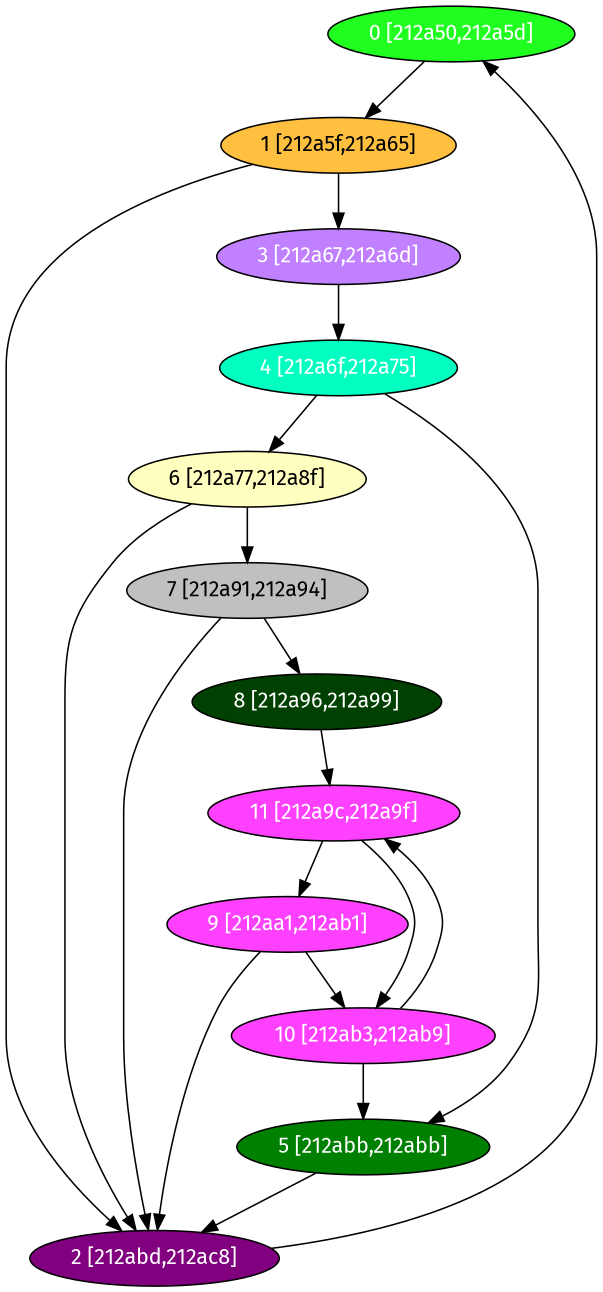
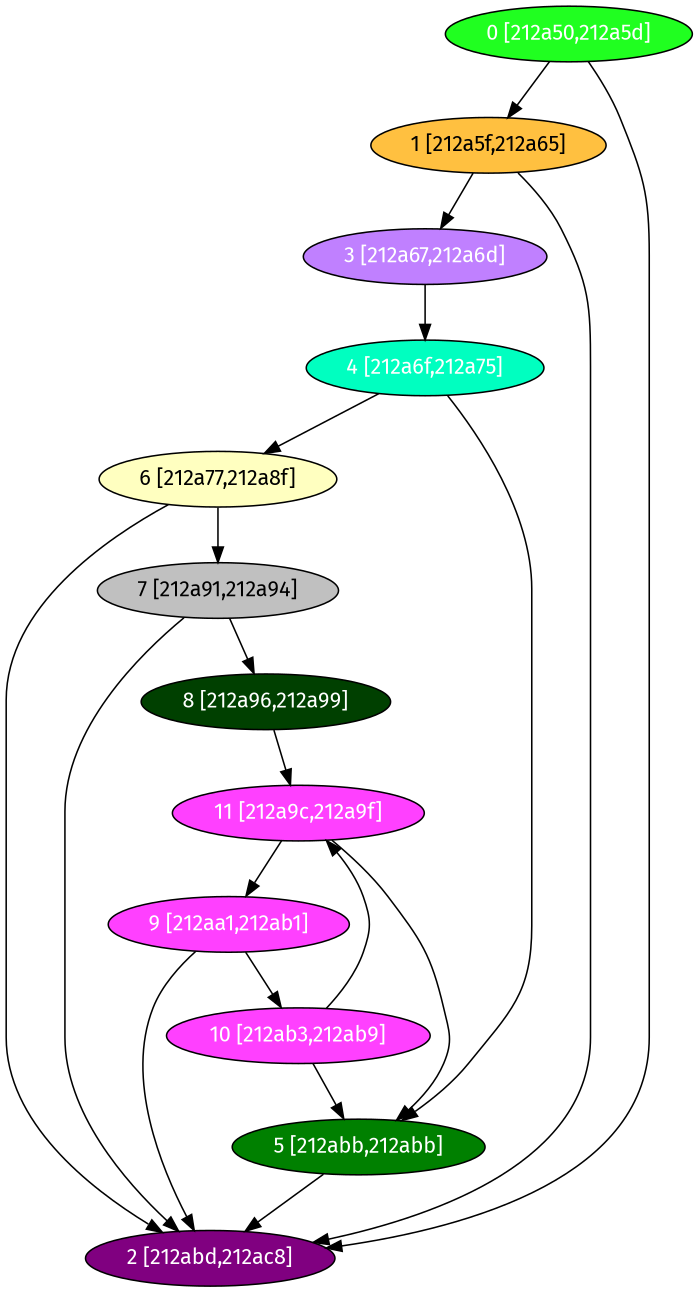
(597, 749) -> (649, 745)
(413, 912) -> (431, 965)
